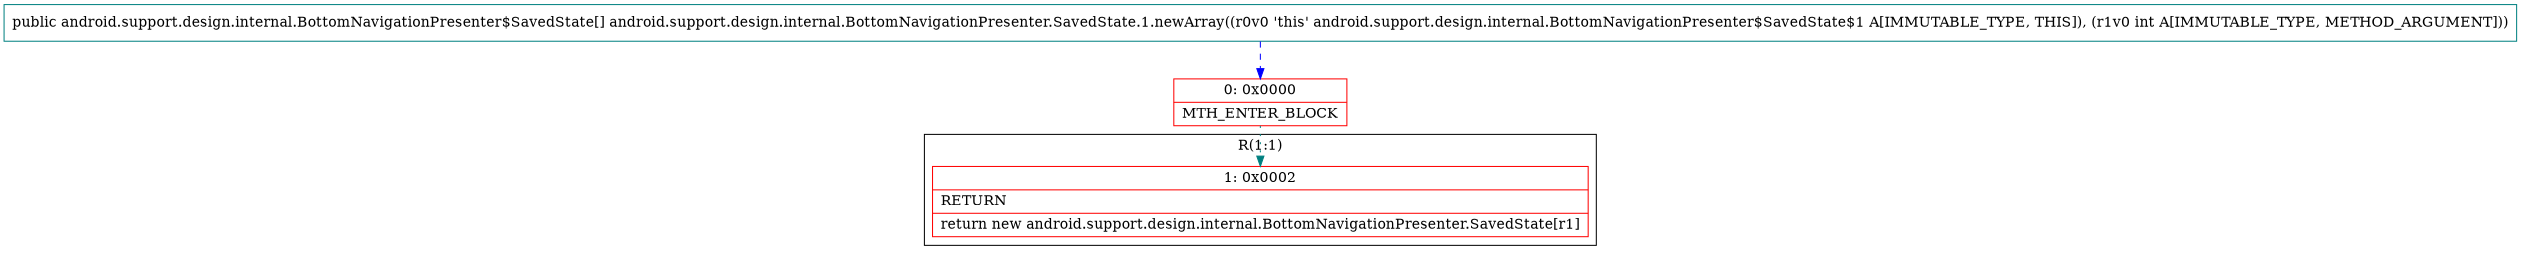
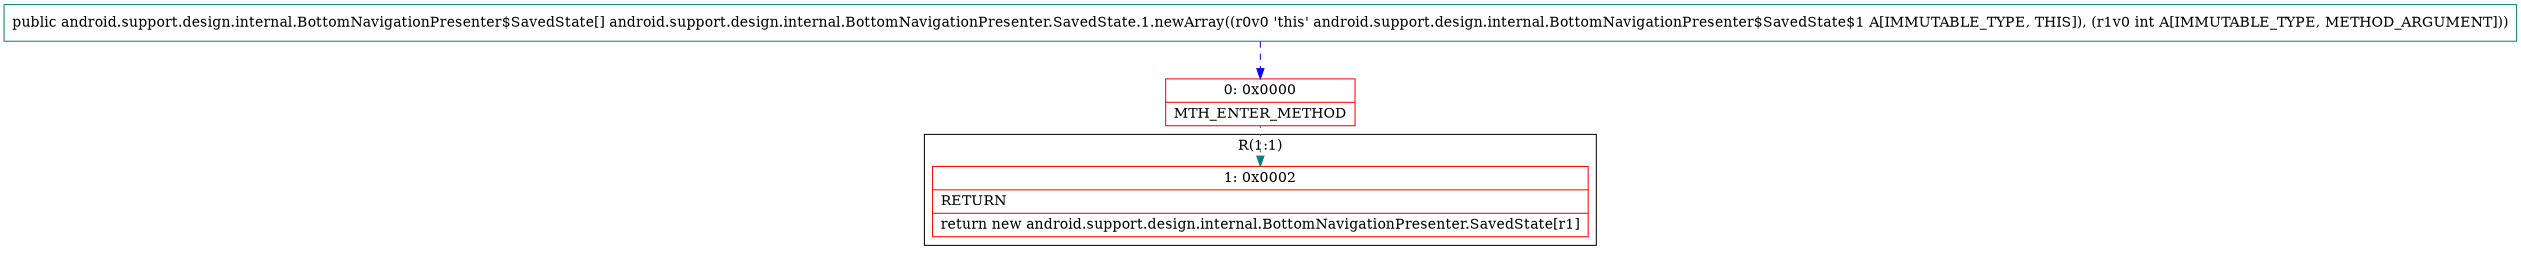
(1260, 114) -> (1260, 114)
